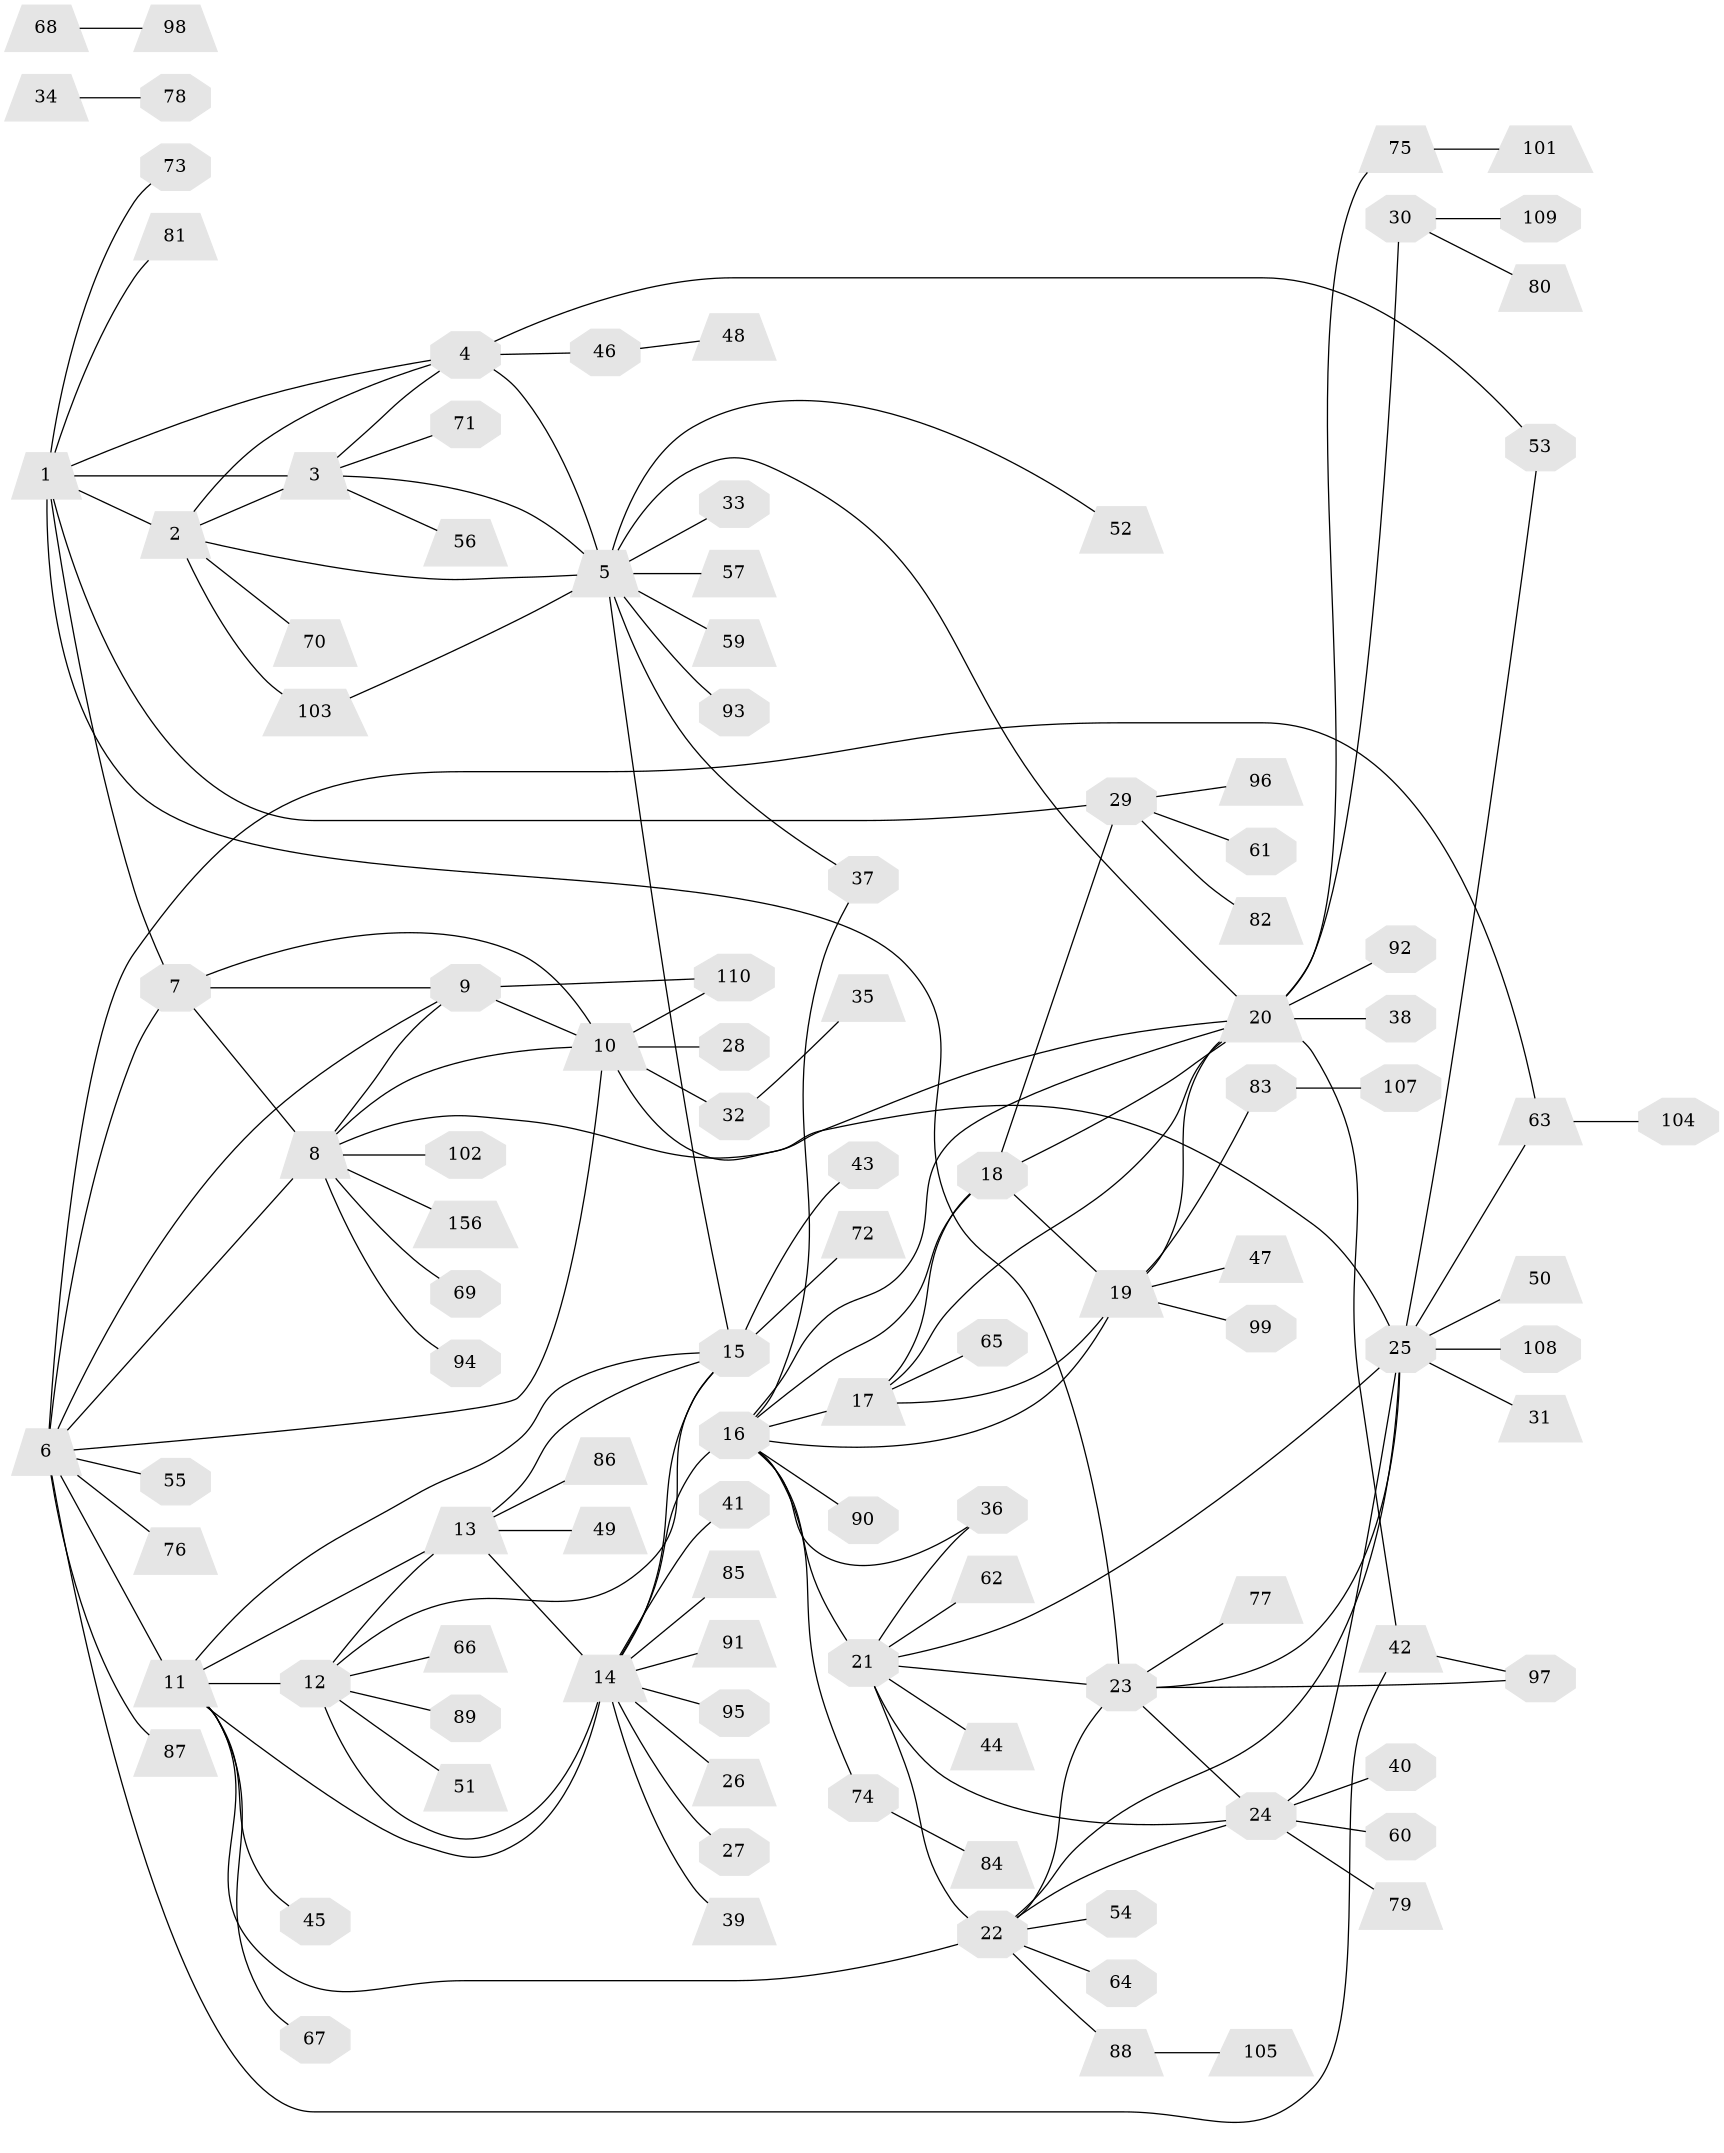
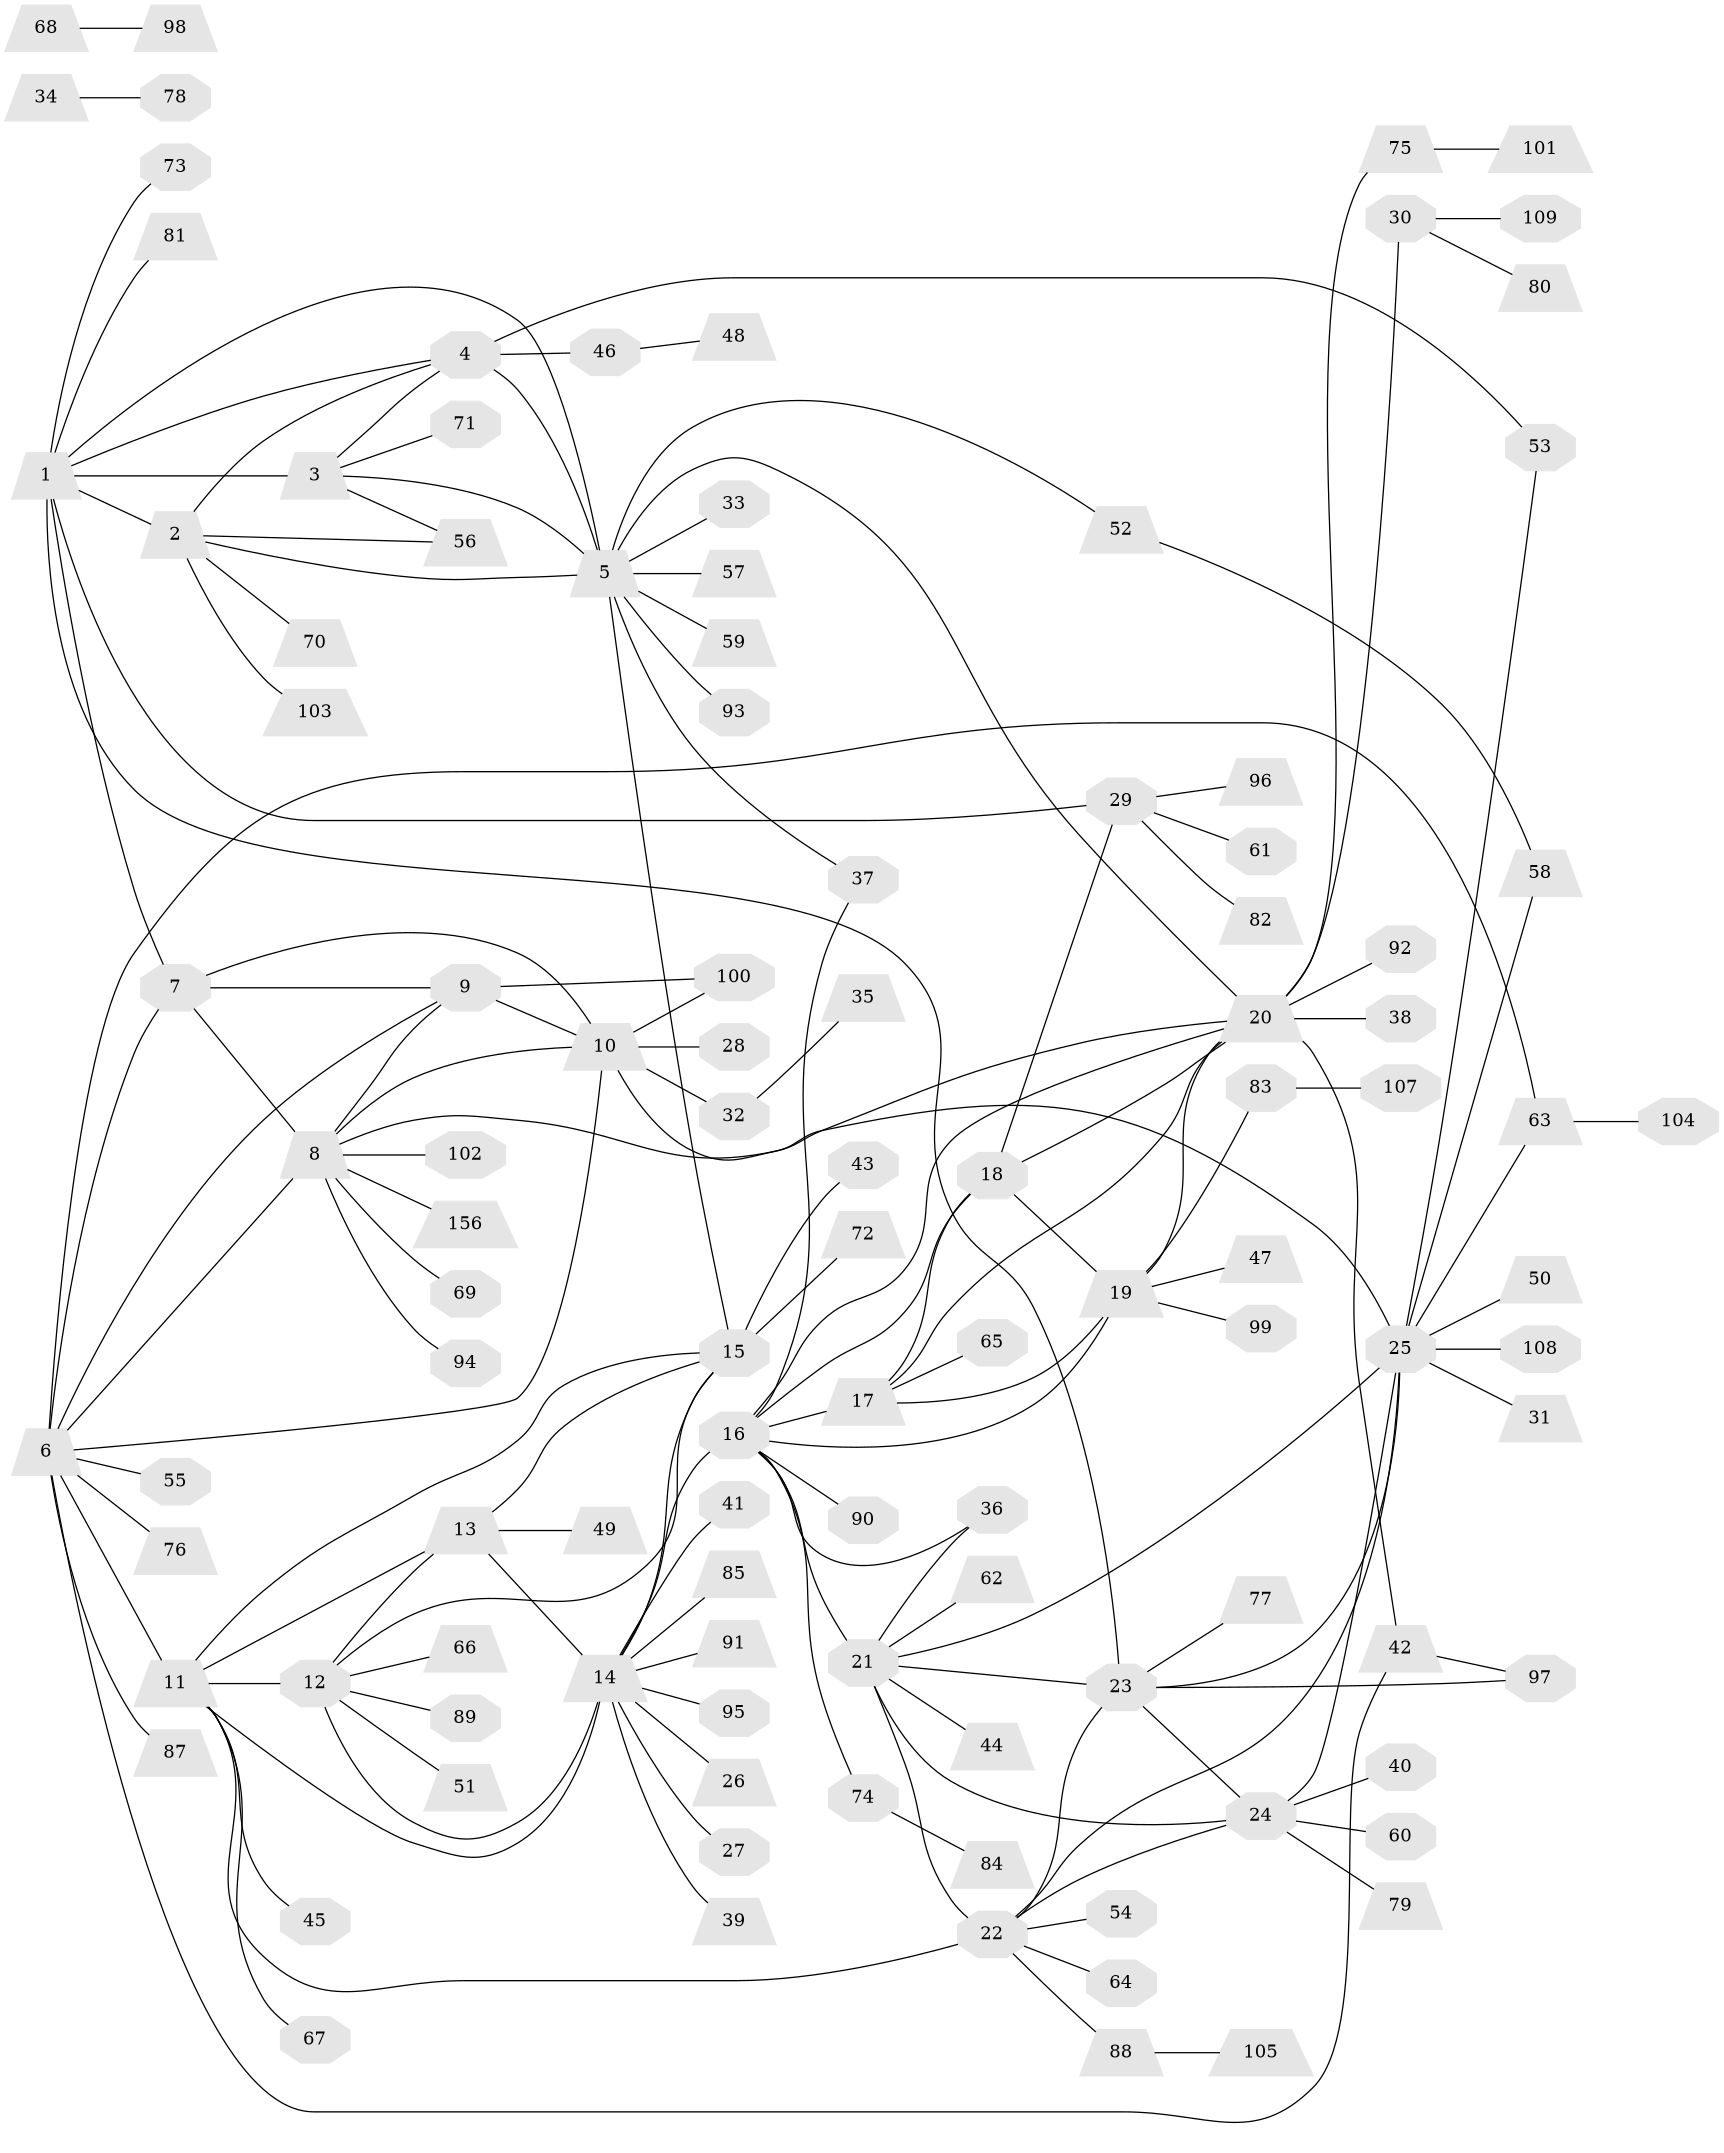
(242, 507) -> (318, 539)
(462, 647) -> (396, 288)
none -> (1541, 873)
(734, 977) -> (734, 977)
(605, 1461) -> none
